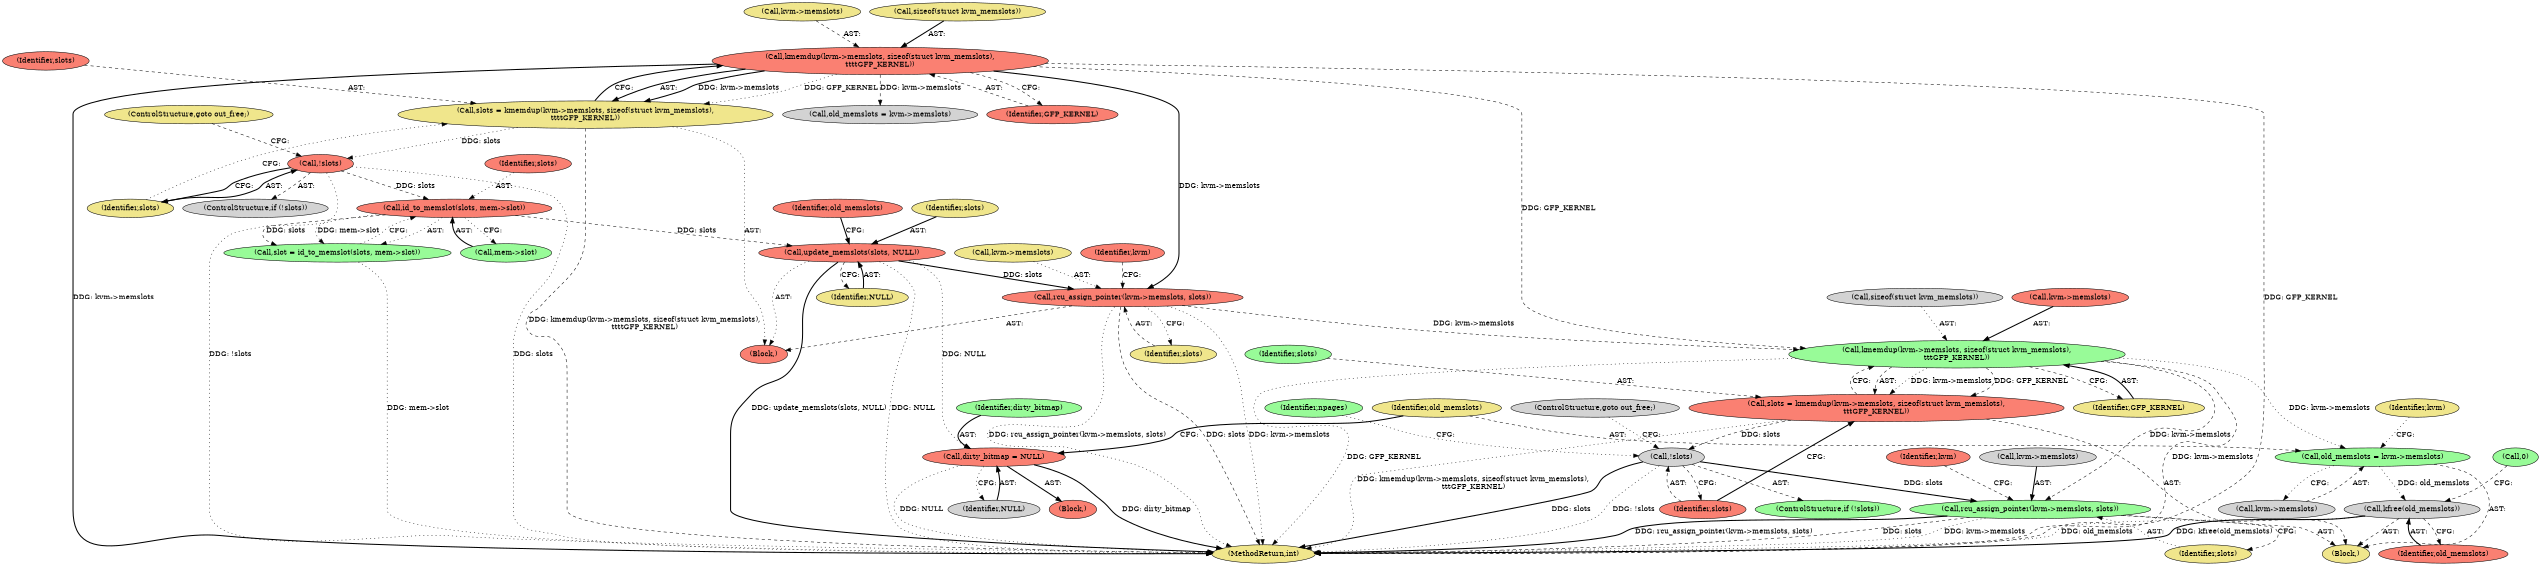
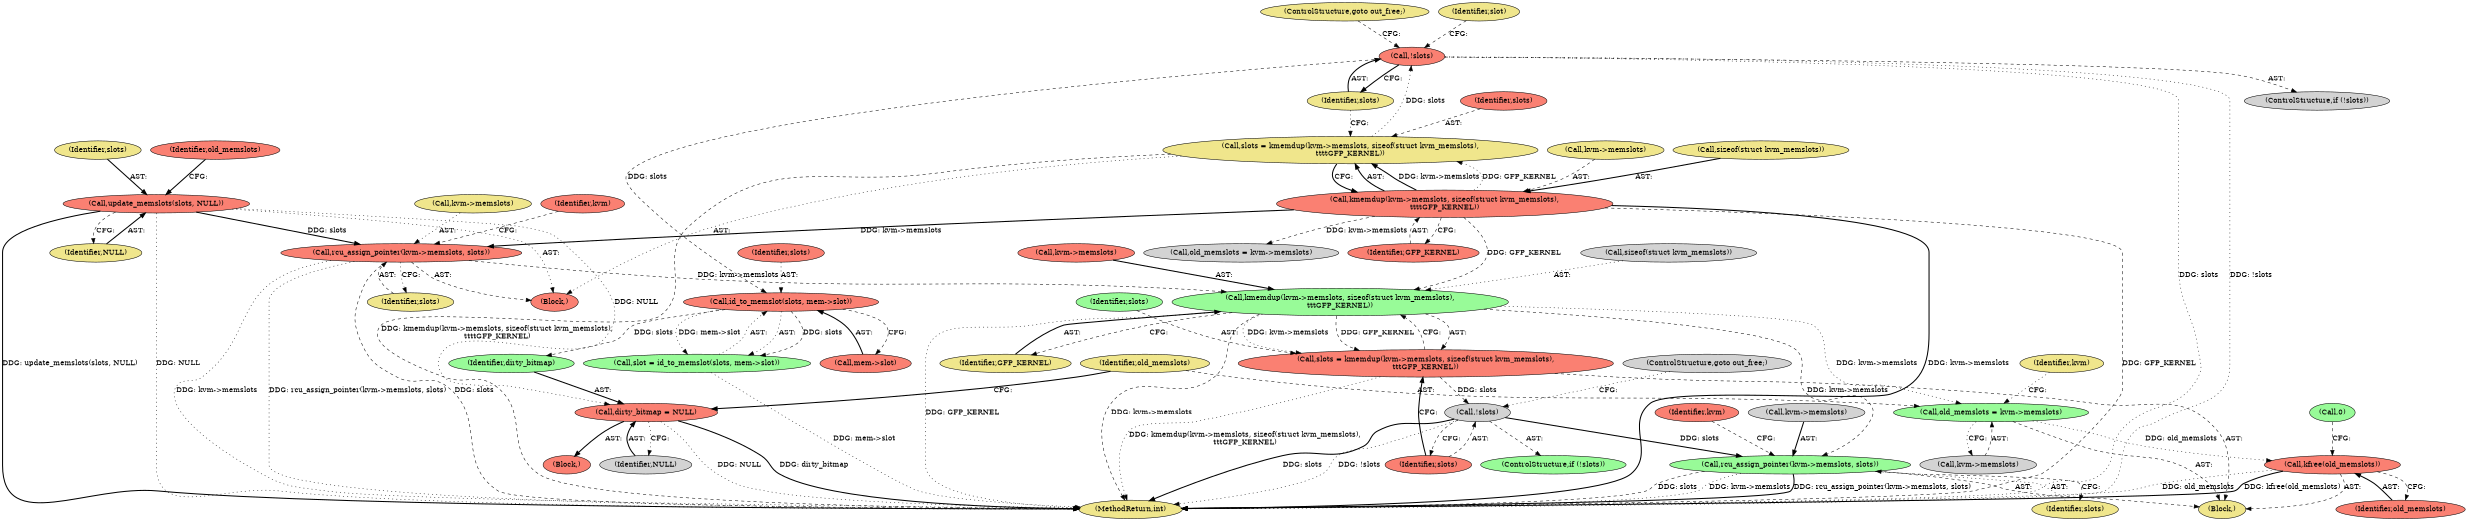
none -> (1479, 12)
(478, 229) -> (879, 320)
(651, 230) -> (635, 325)
(400, 231) -> (760, 333)
(506, 253) -> (866, 363)
(1314, 408) -> none
(2412, 509) -> (2332, 465)
